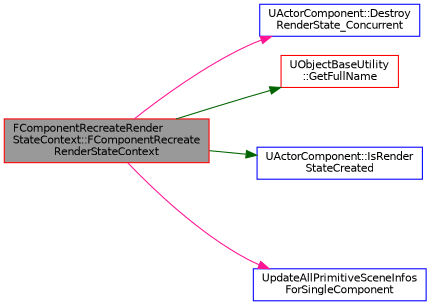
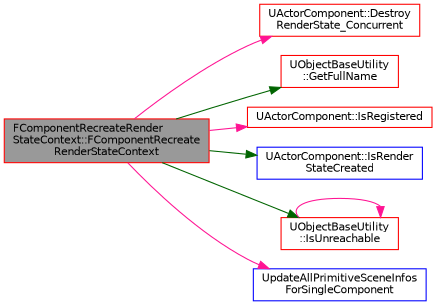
(340, 20) -> (340, 20)
none -> (340, 117)
none -> (340, 234)
